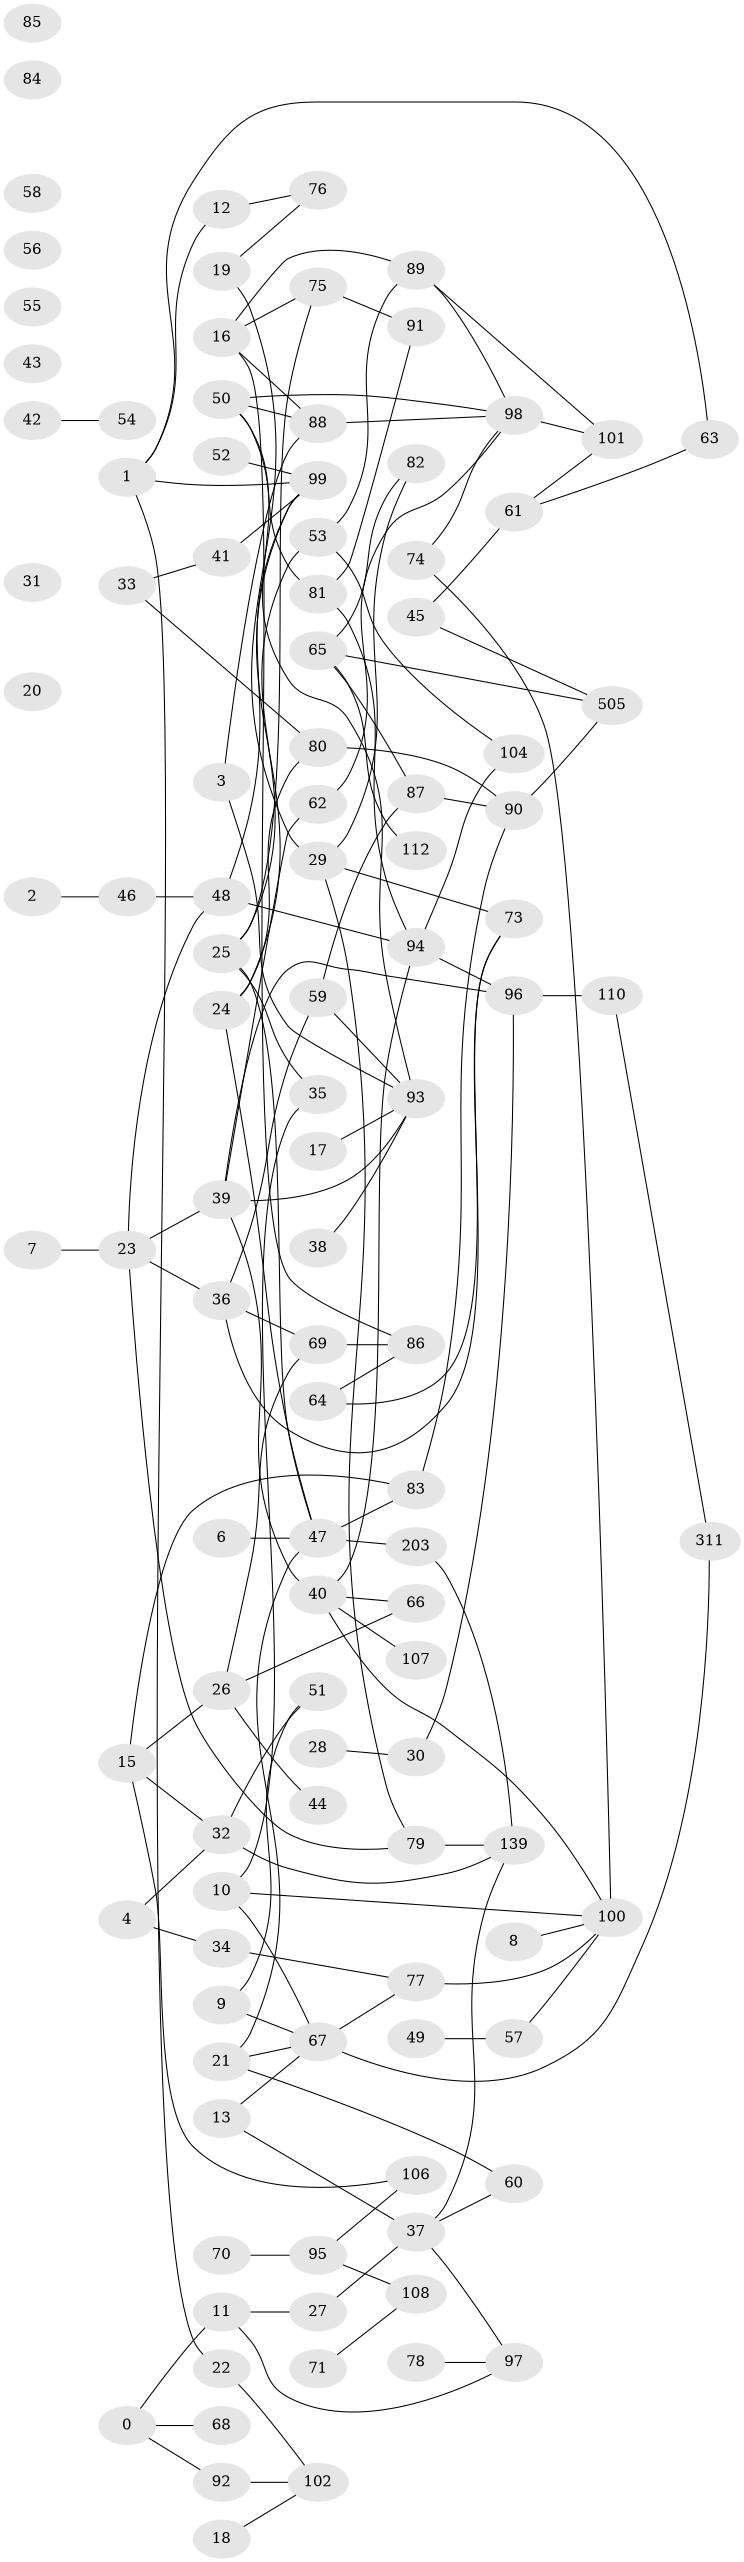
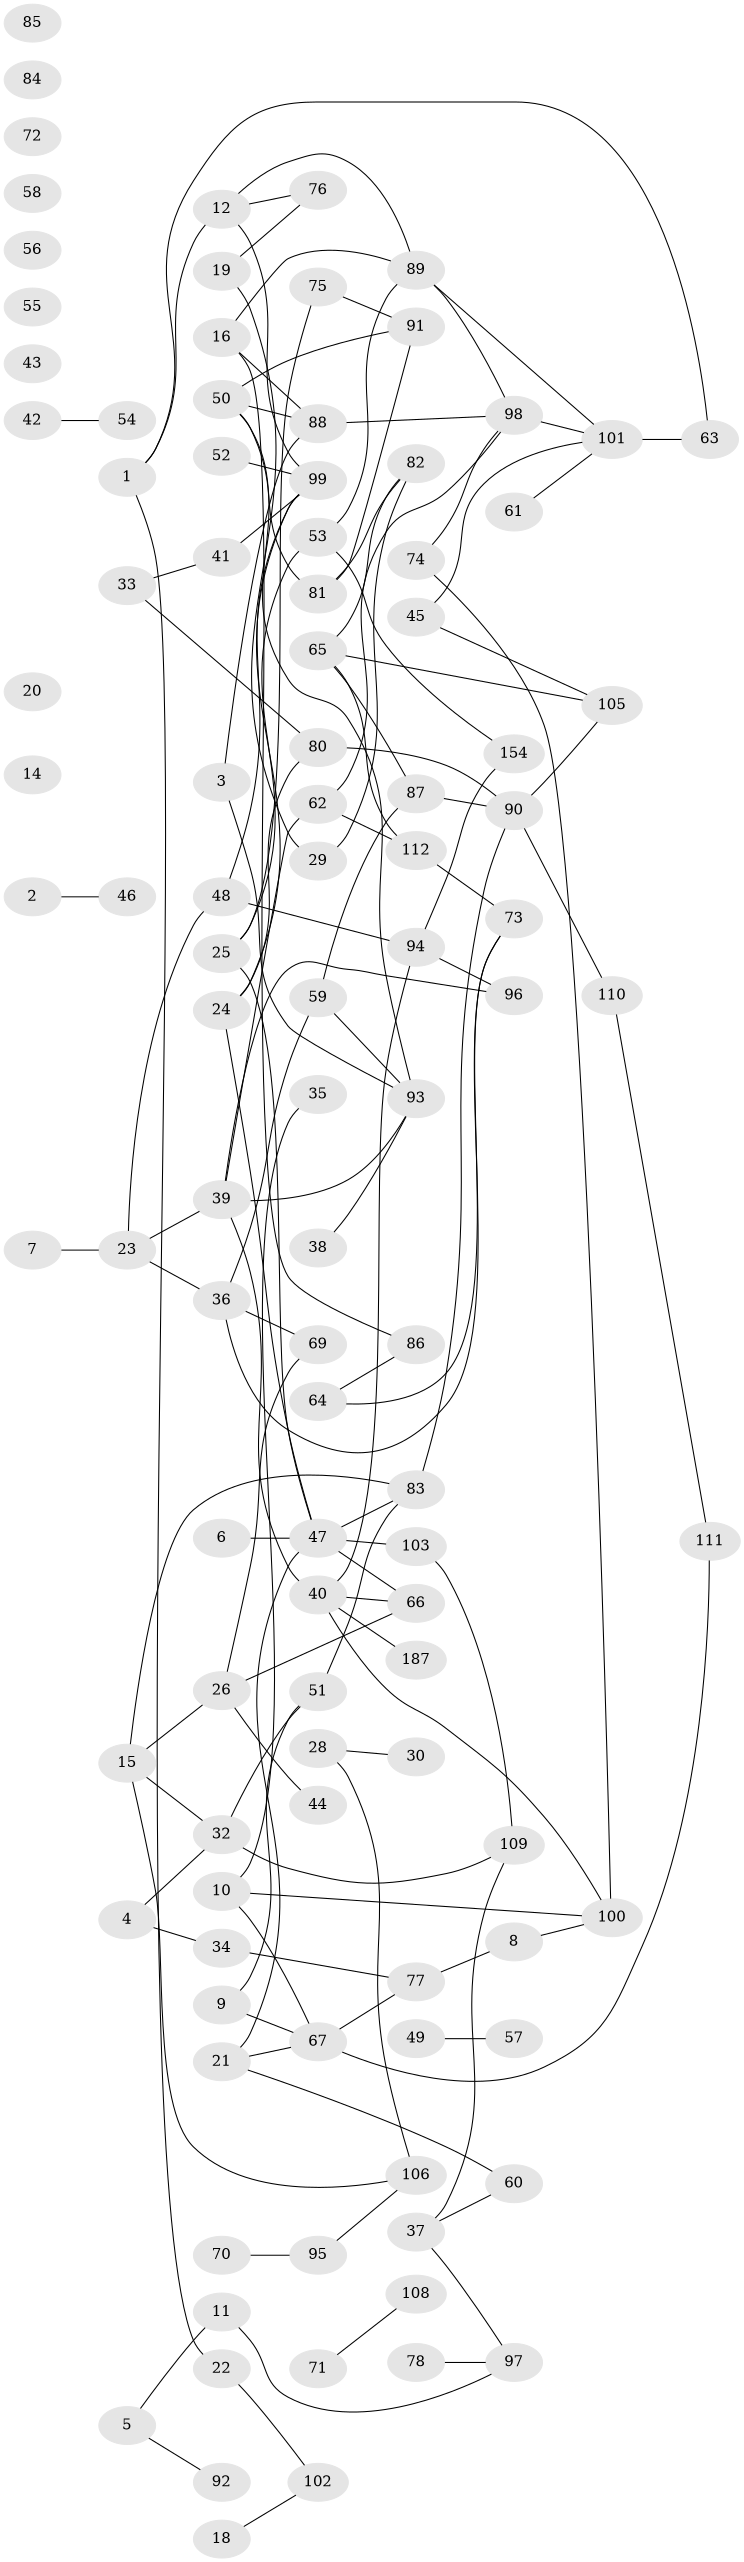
none -> (33, 137)
none -> (343, 159)
(270, 312) -> none
(375, 396) -> (312, 352)
(614, 479) -> (662, 439)
(222, 485) -> (267, 346)
(467, 566) -> (476, 493)
(33, 582) -> none
(612, 705) -> (612, 705)
(514, 754) -> (514, 754)
(374, 767) -> (365, 538)
none -> (33, 775)
none -> (367, 827)
(416, 890) -> (465, 885)
(175, 897) -> none
(562, 996) -> (561, 899)
(270, 1024) -> none
(318, 1151) -> none
(367, 1345) -> none
(497, 1381) -> none
(710, 1541) -> (710, 1541)
(416, 1547) -> (416, 1547)
none -> (370, 1573)
none -> (360, 1587)
(416, 1660) -> (416, 1660)
(416, 1845) -> none
(514, 1845) -> (514, 1845)
none -> (378, 1957)
(526, 1976) -> (465, 1962)
(565, 1979) -> none
(222, 2119) -> none
(373, 2277) -> none
(318, 2312) -> none
(127, 2426) -> (127, 2426)
(222, 2426) -> none
(269, 2482) -> none
